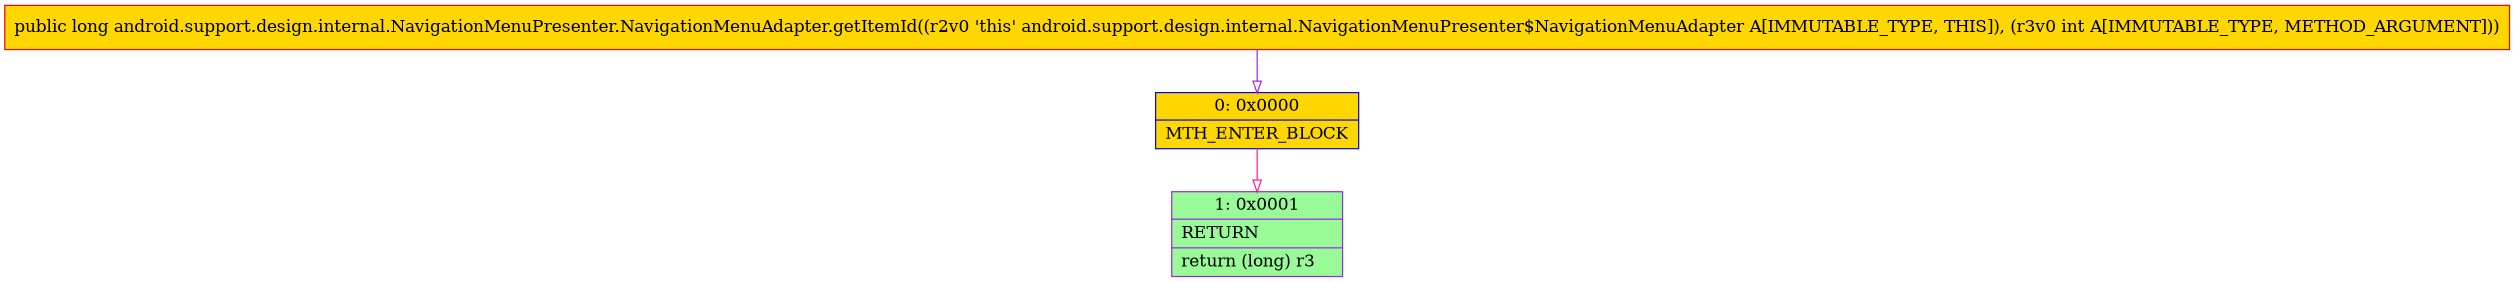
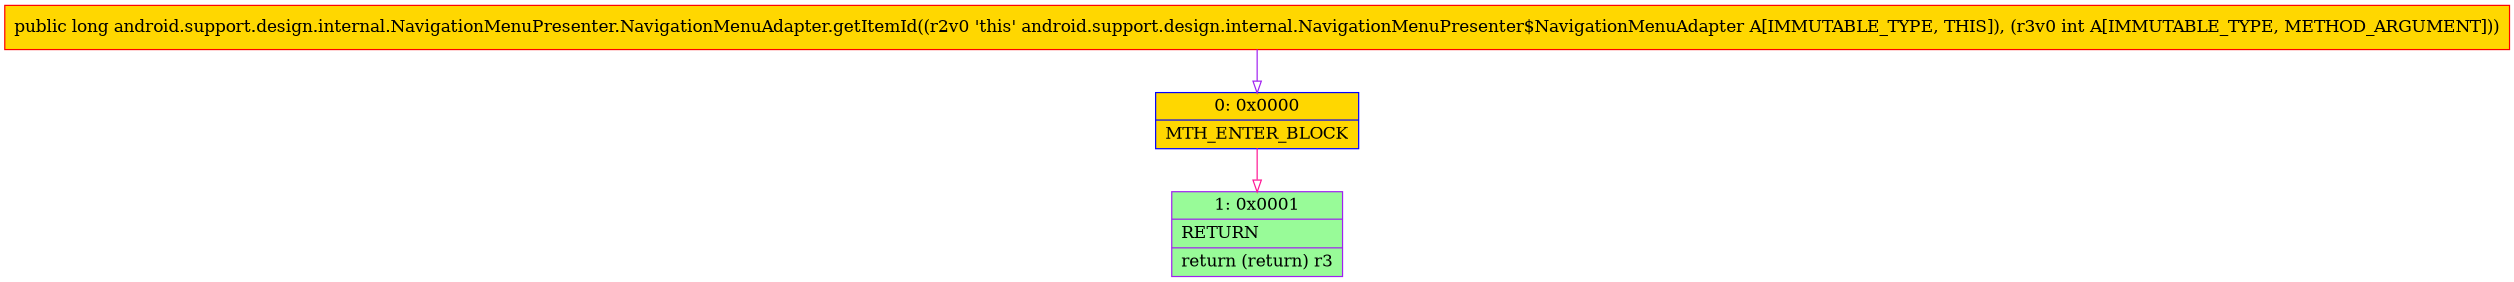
(1248, 262) -> (1257, 262)
